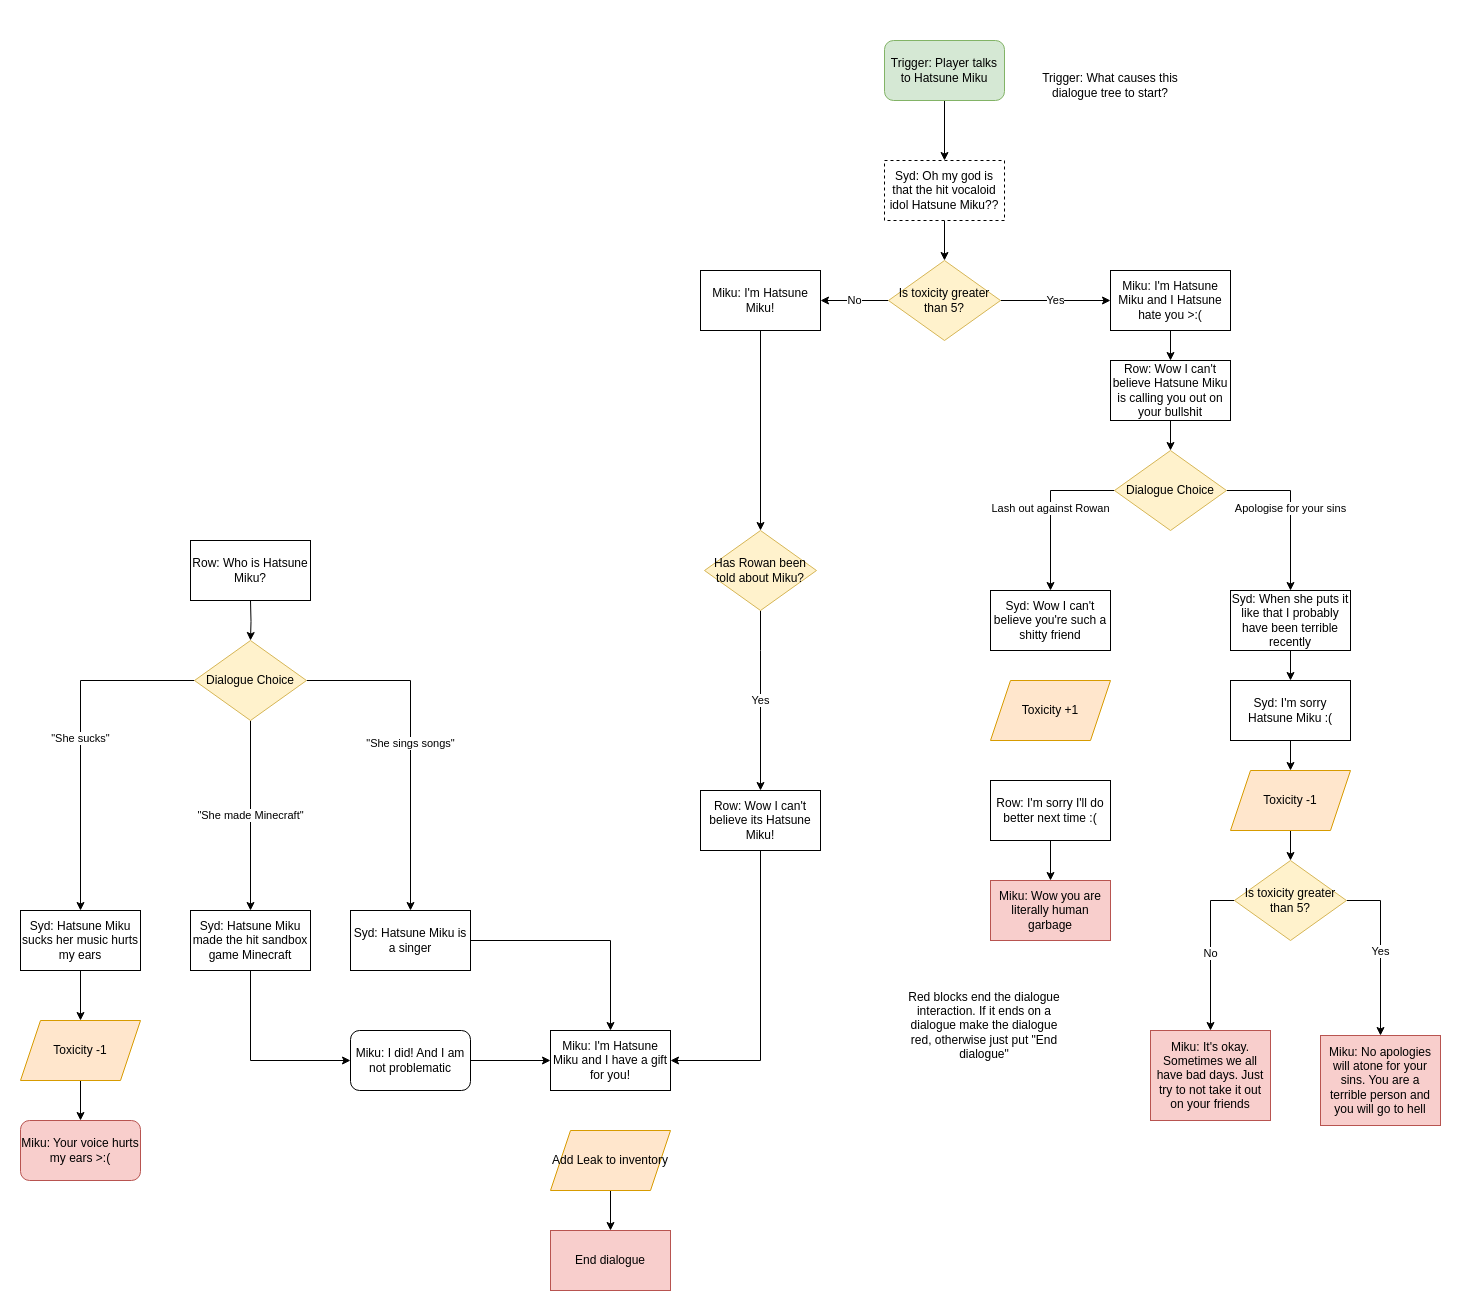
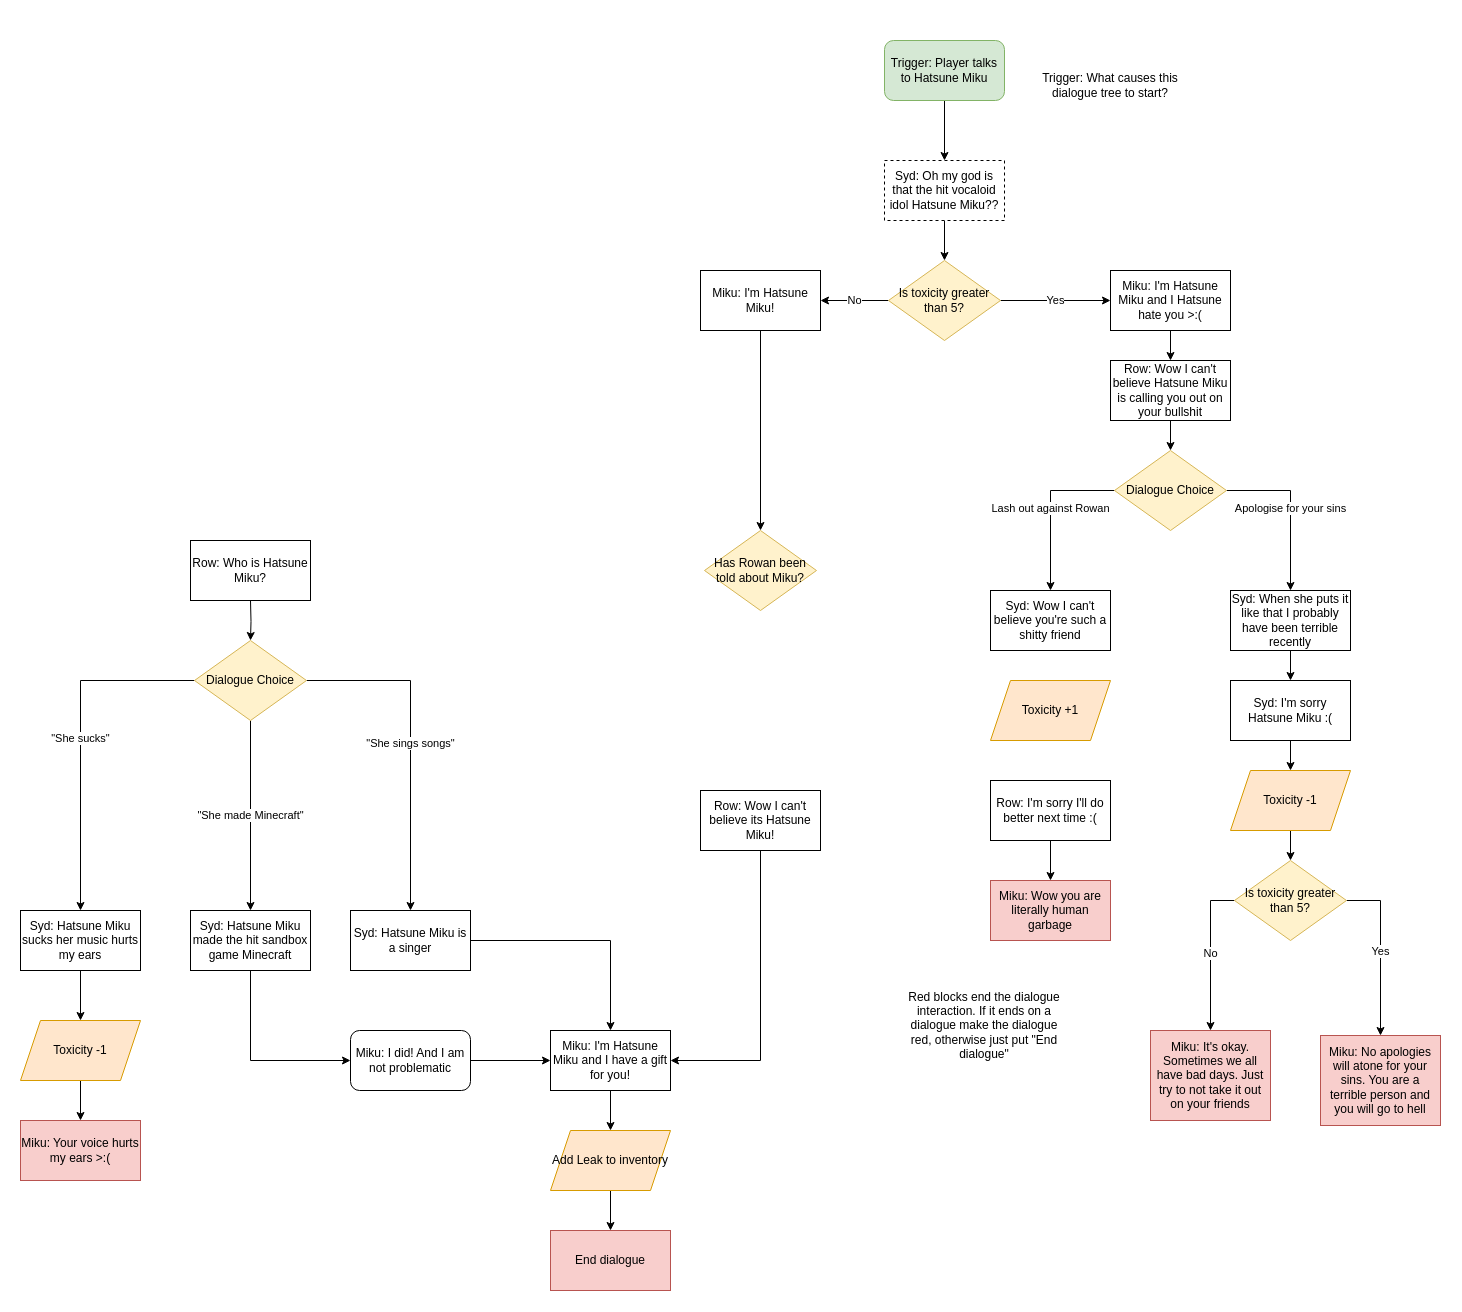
(761, 697) -> none
none -> (611, 1107)
(81, 1151) -> (81, 1151)
